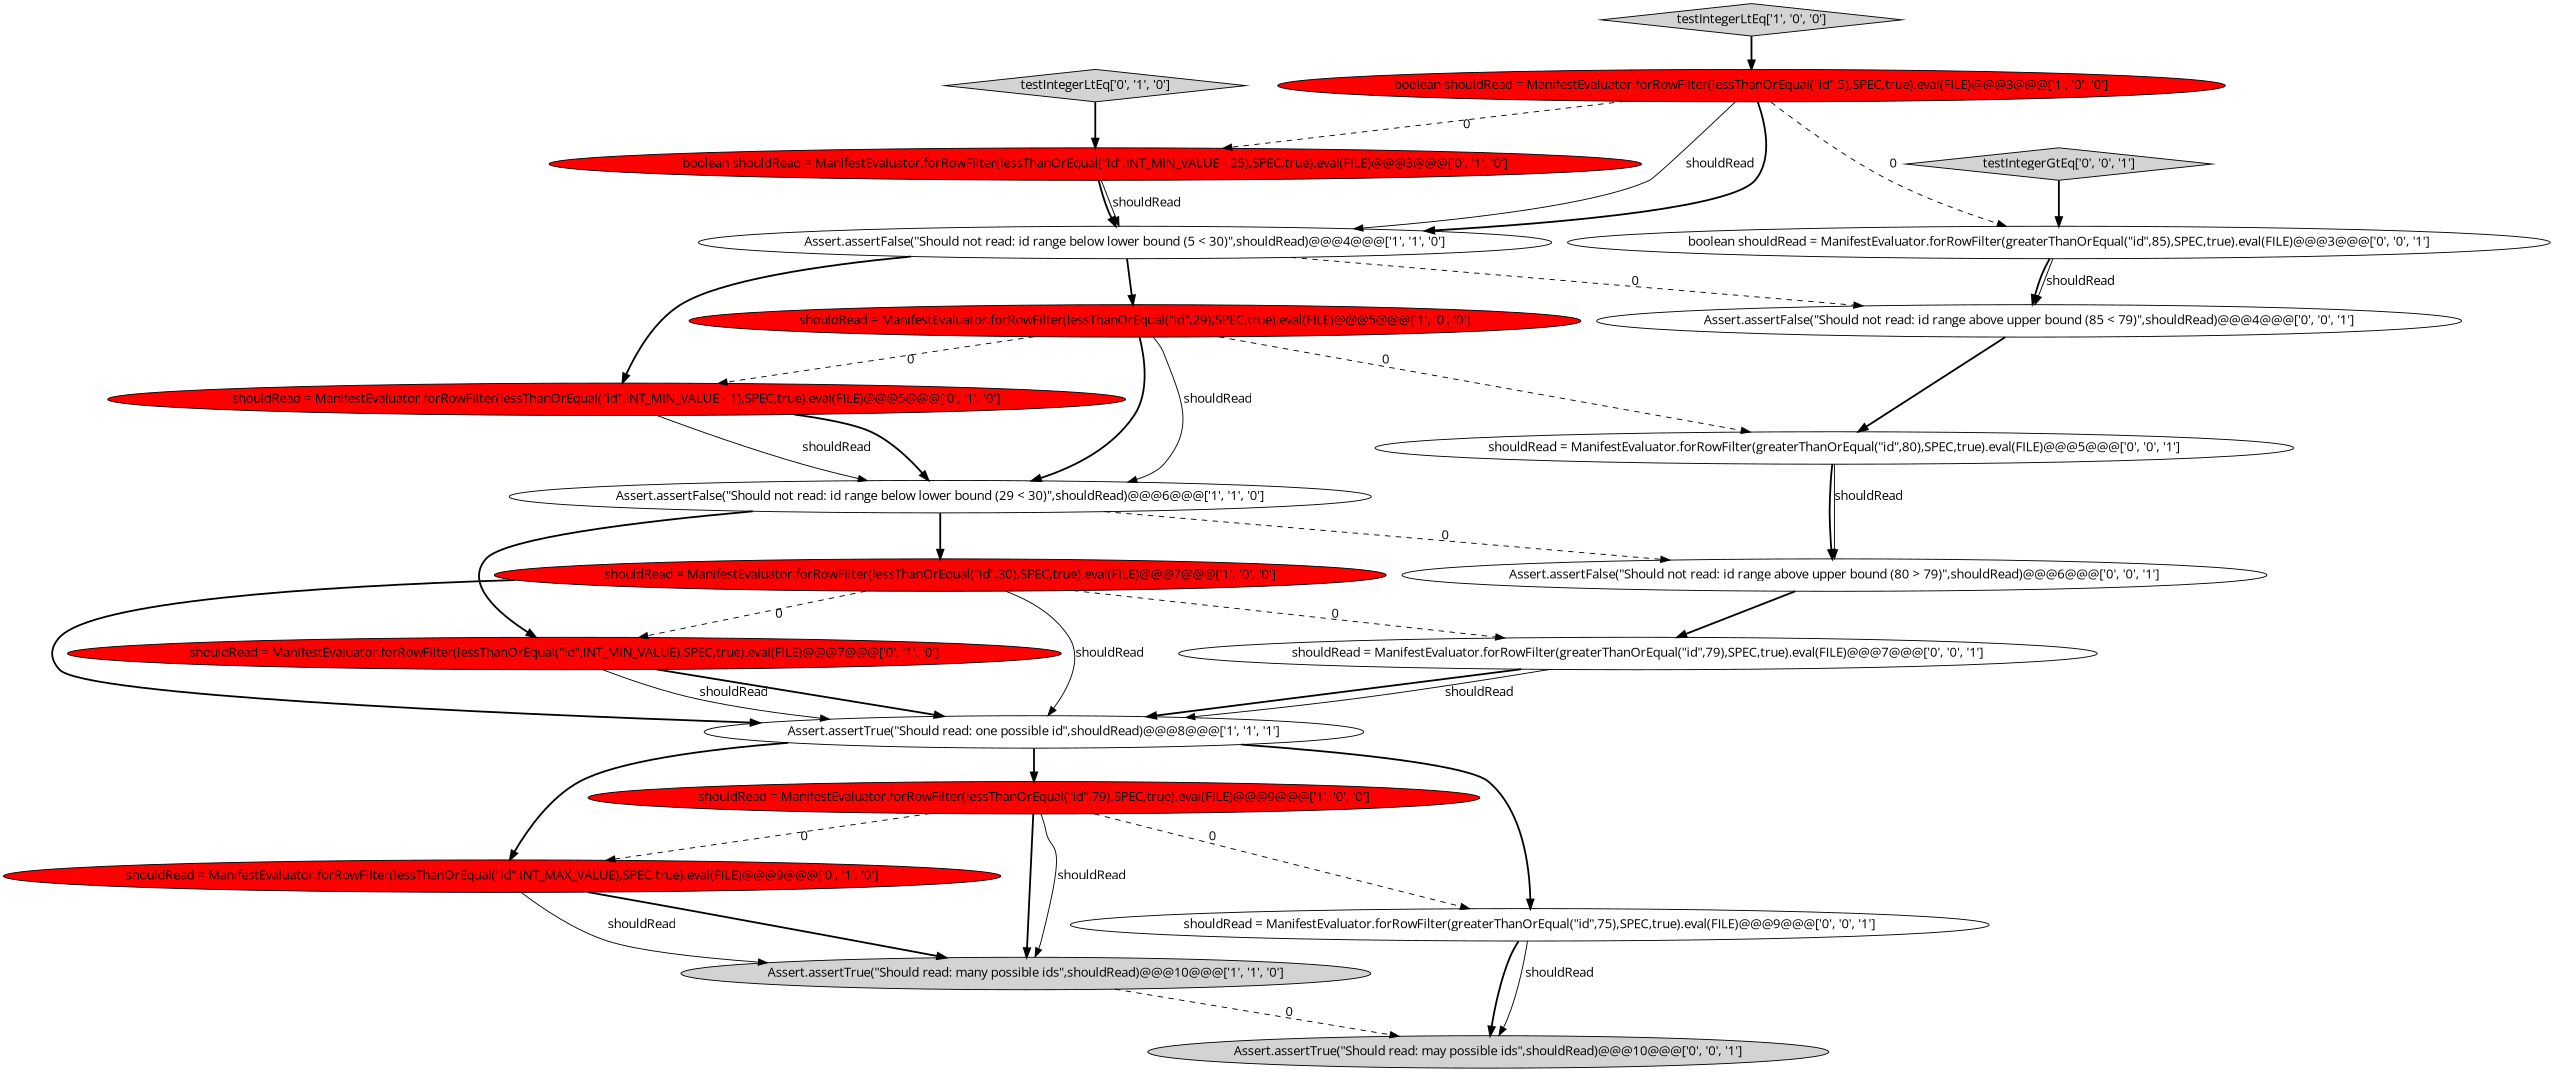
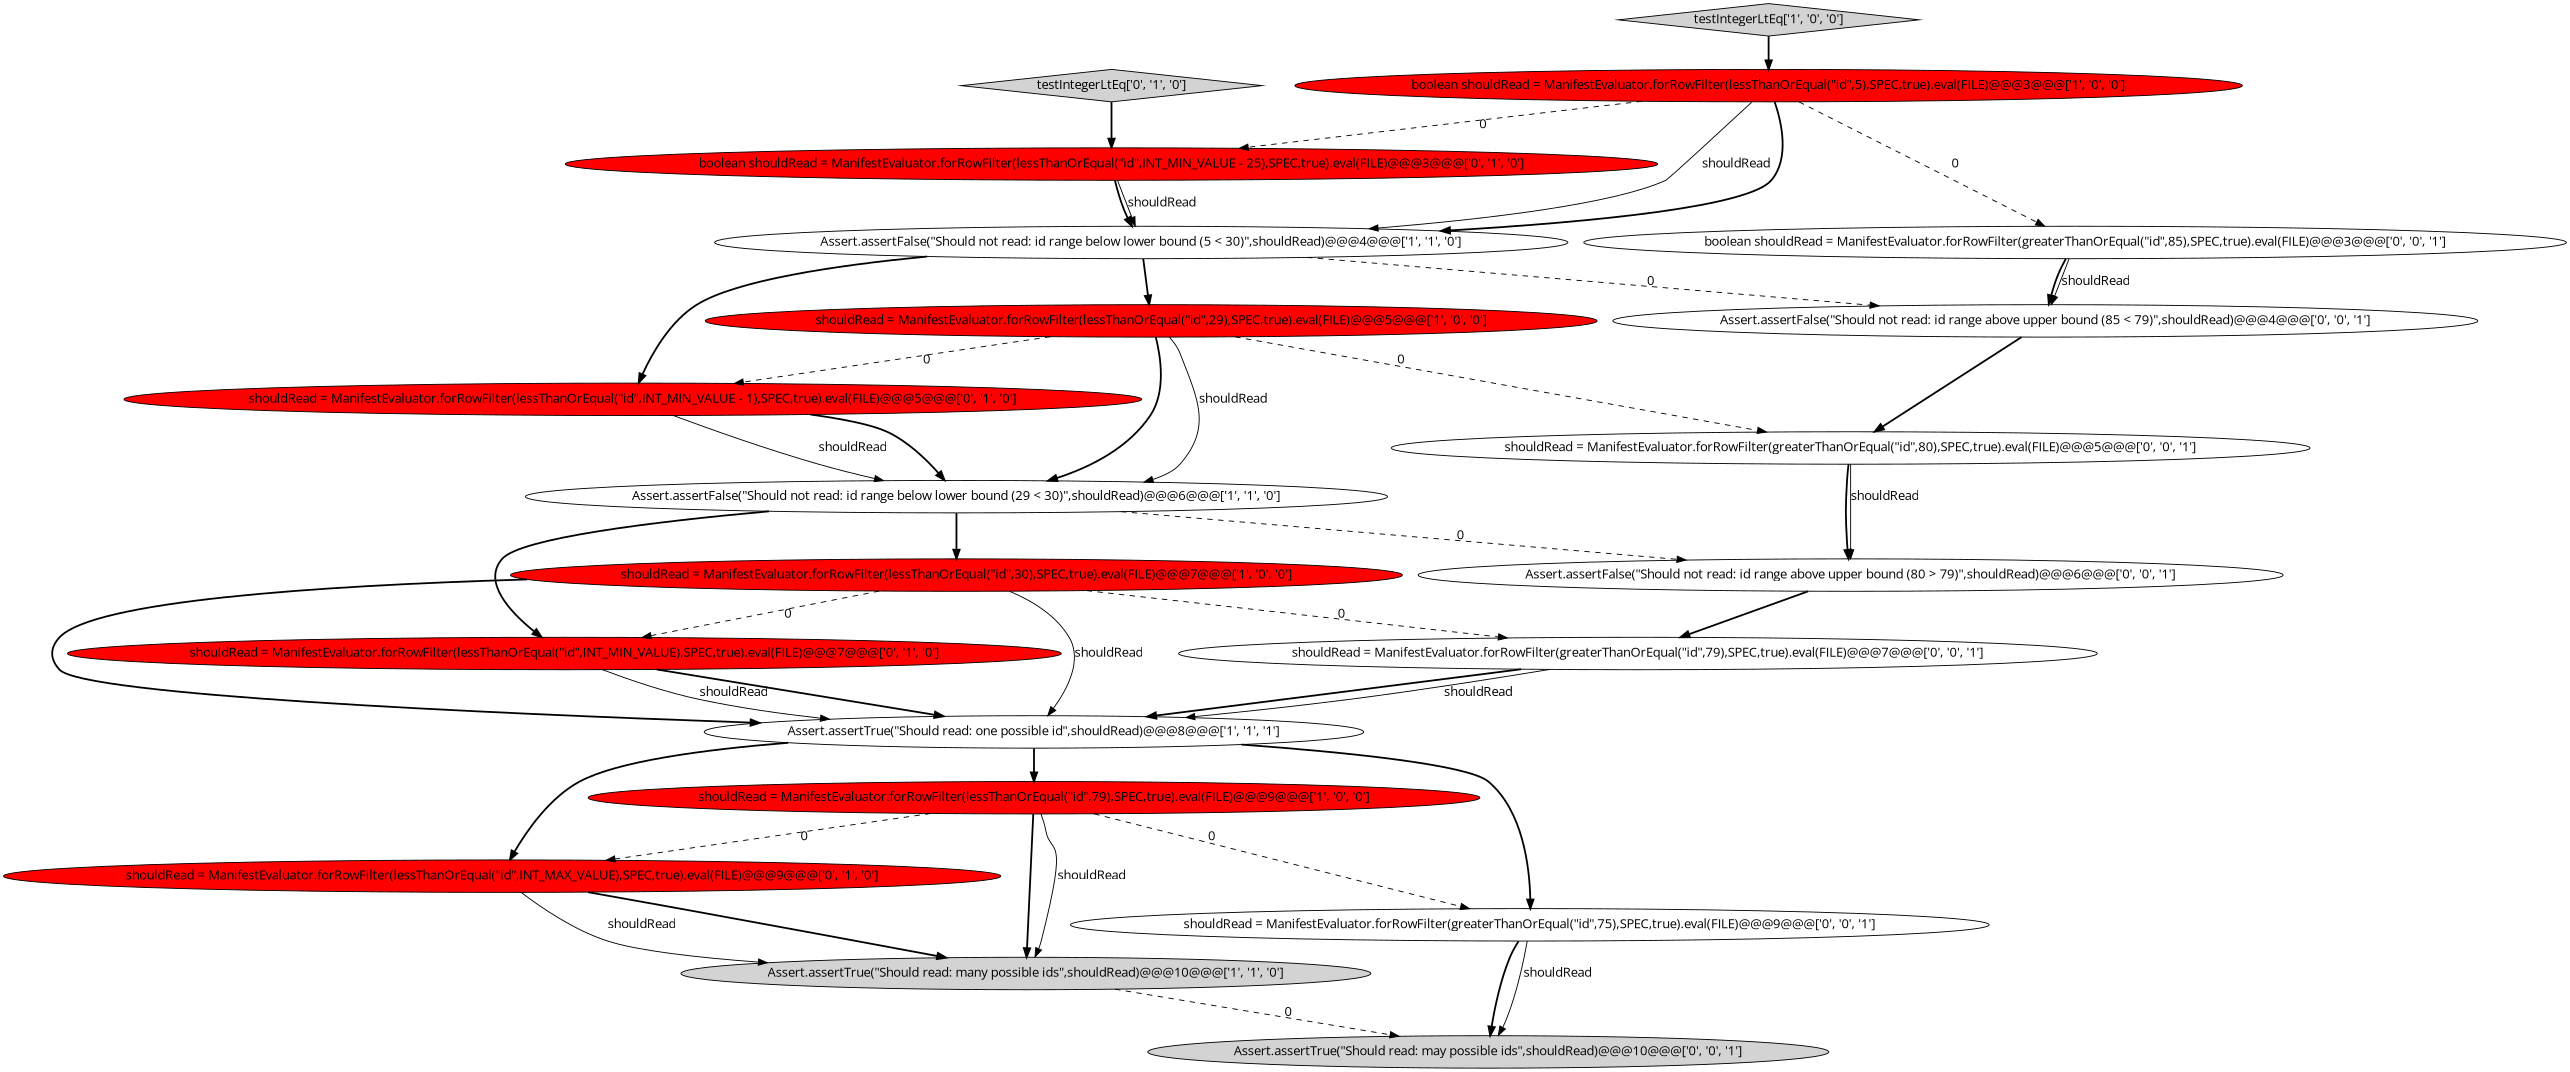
(2059, 164) -> none
